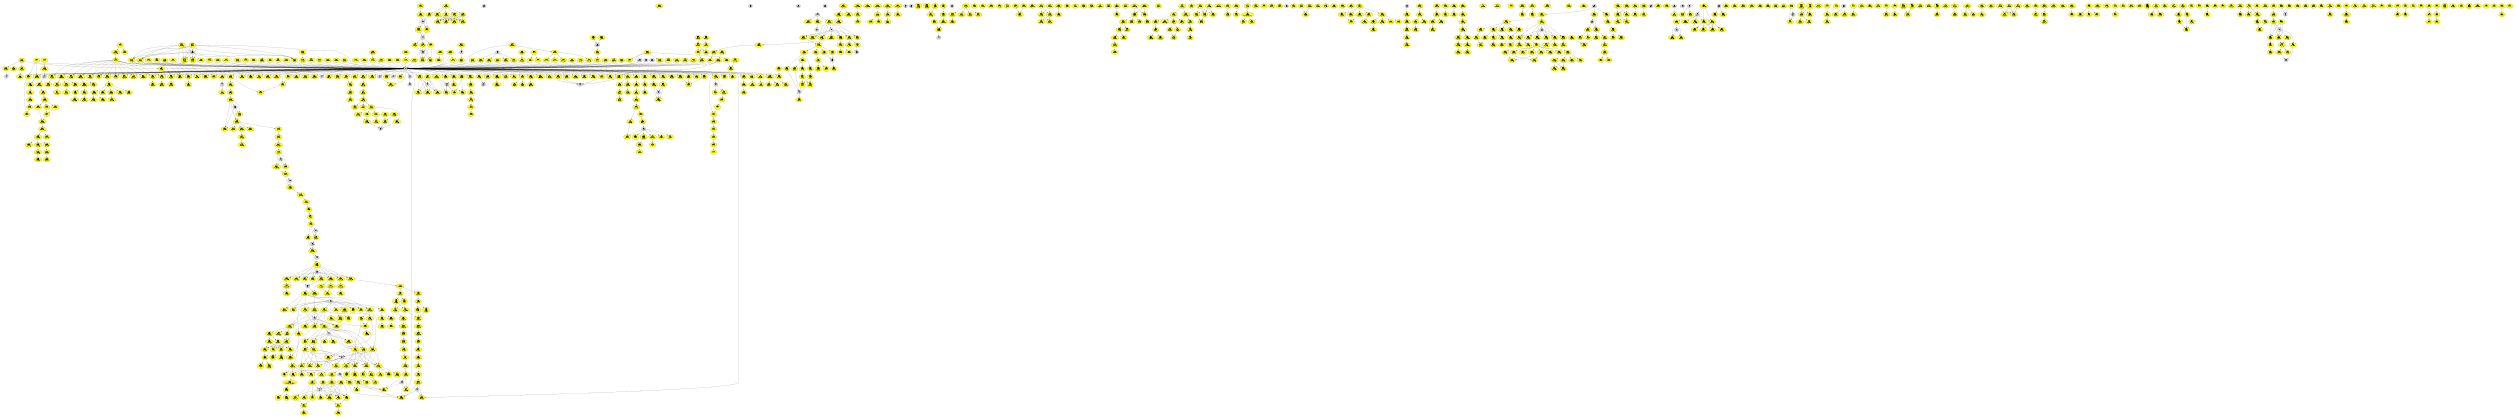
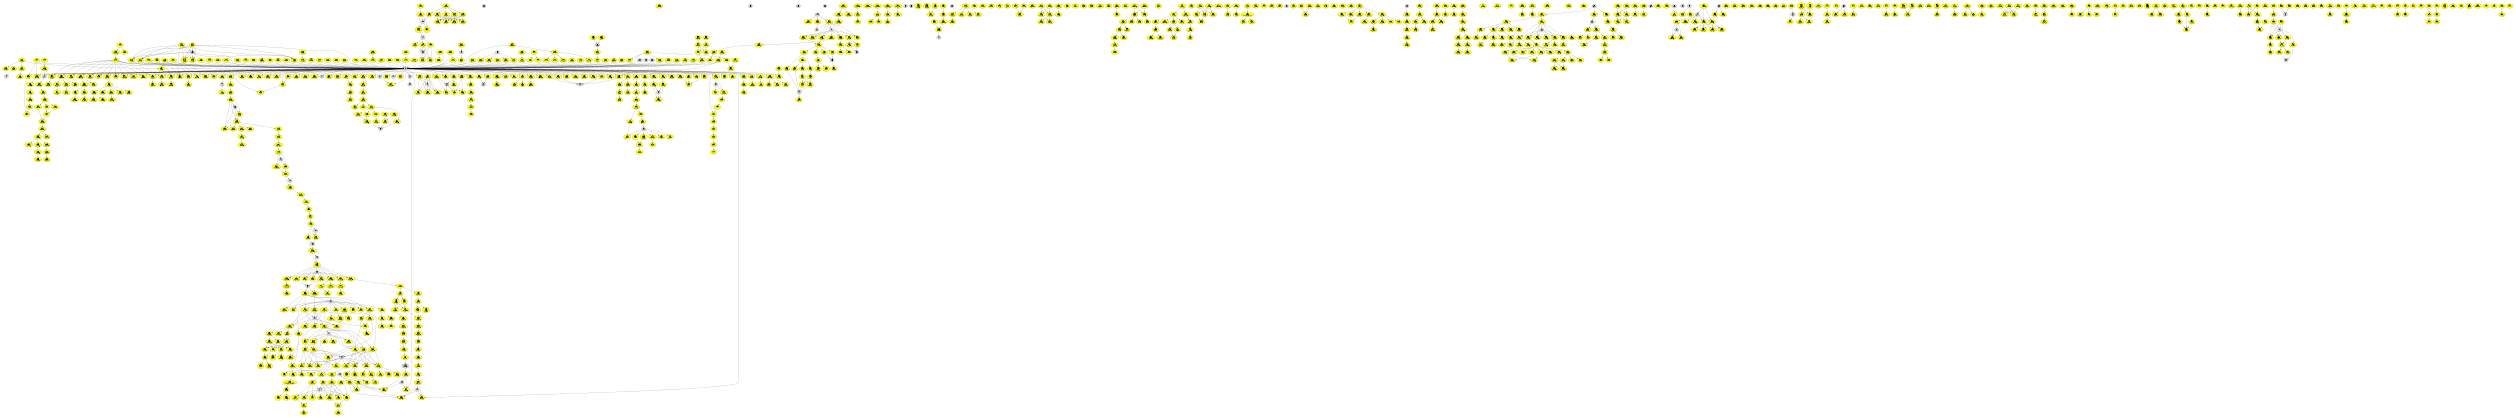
(405, 366) -> (405, 366)
